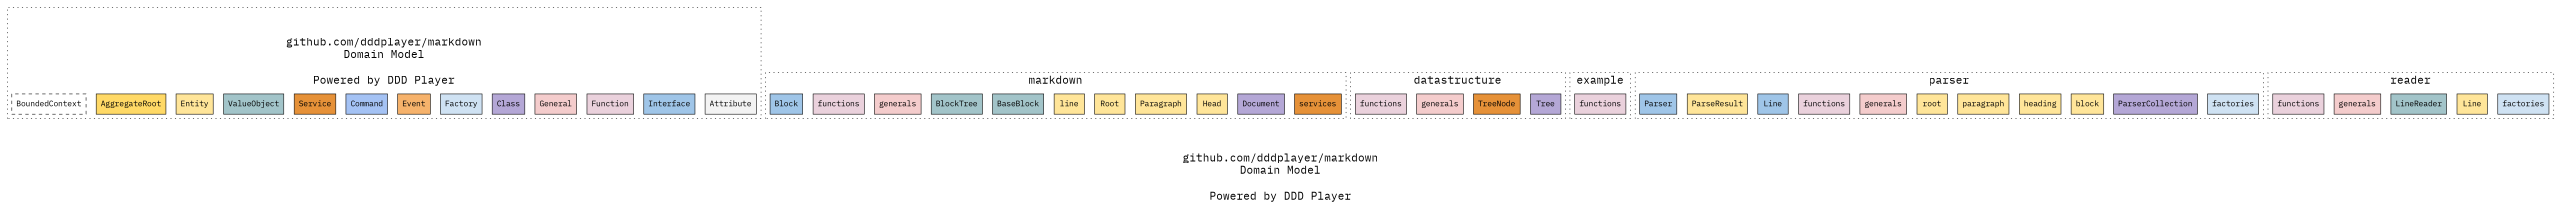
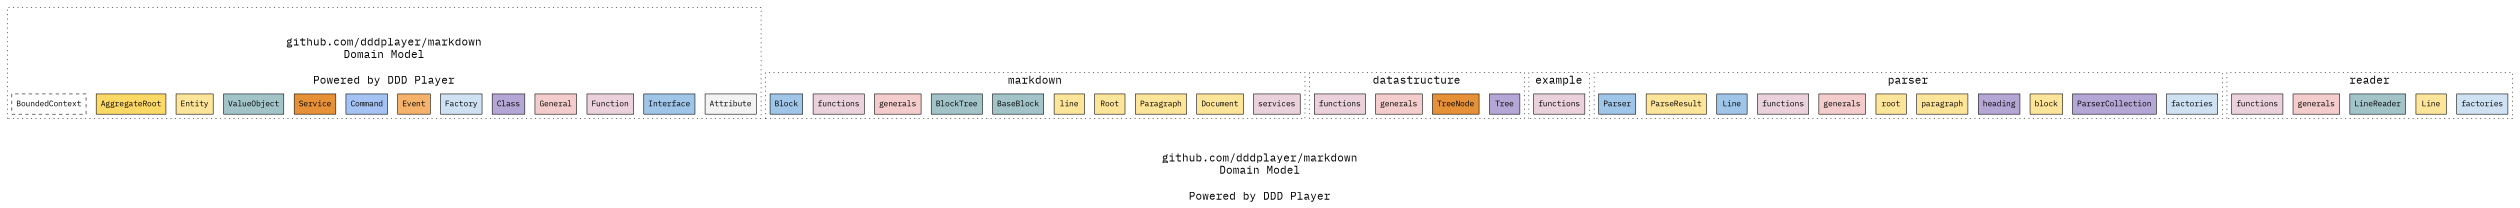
(1212, 104) -> none
(1261, 104) -> (1220, 104)
(1318, 104) -> (1277, 104)
(2040, 104) -> (1999, 104)
